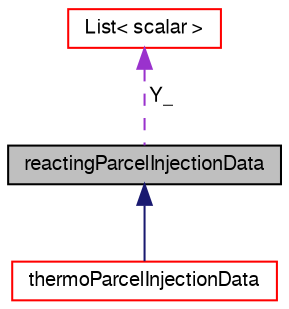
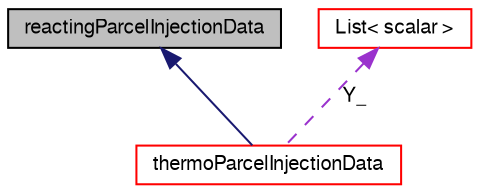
(145, 107) -> (325, 104)
